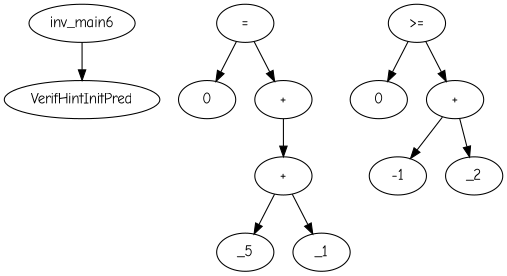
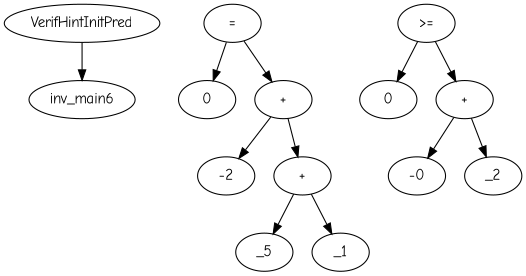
(82, 56) -> (82, 56)
none -> (226, 176)
(398, 176) -> (417, 176)
